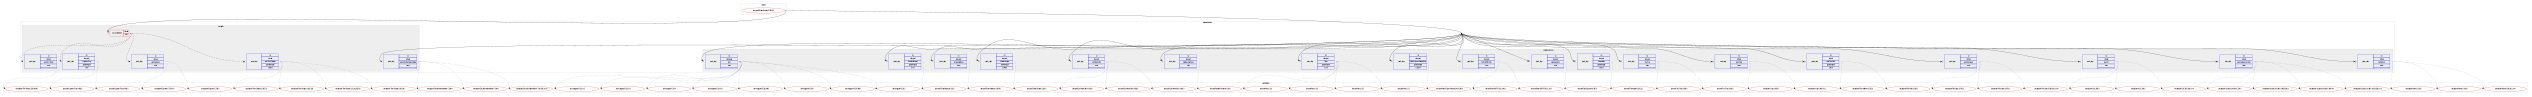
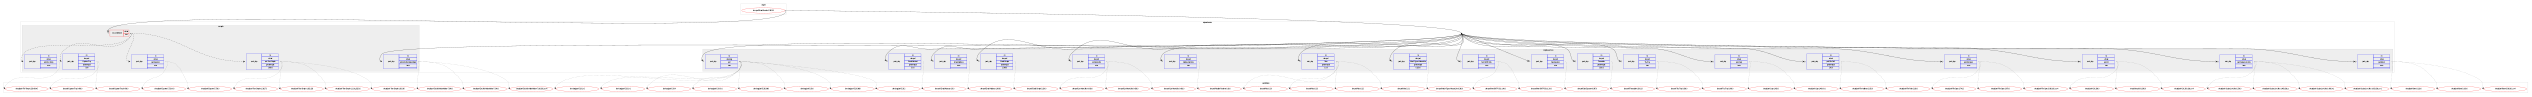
(2138, 89) -> (2138, 89)
